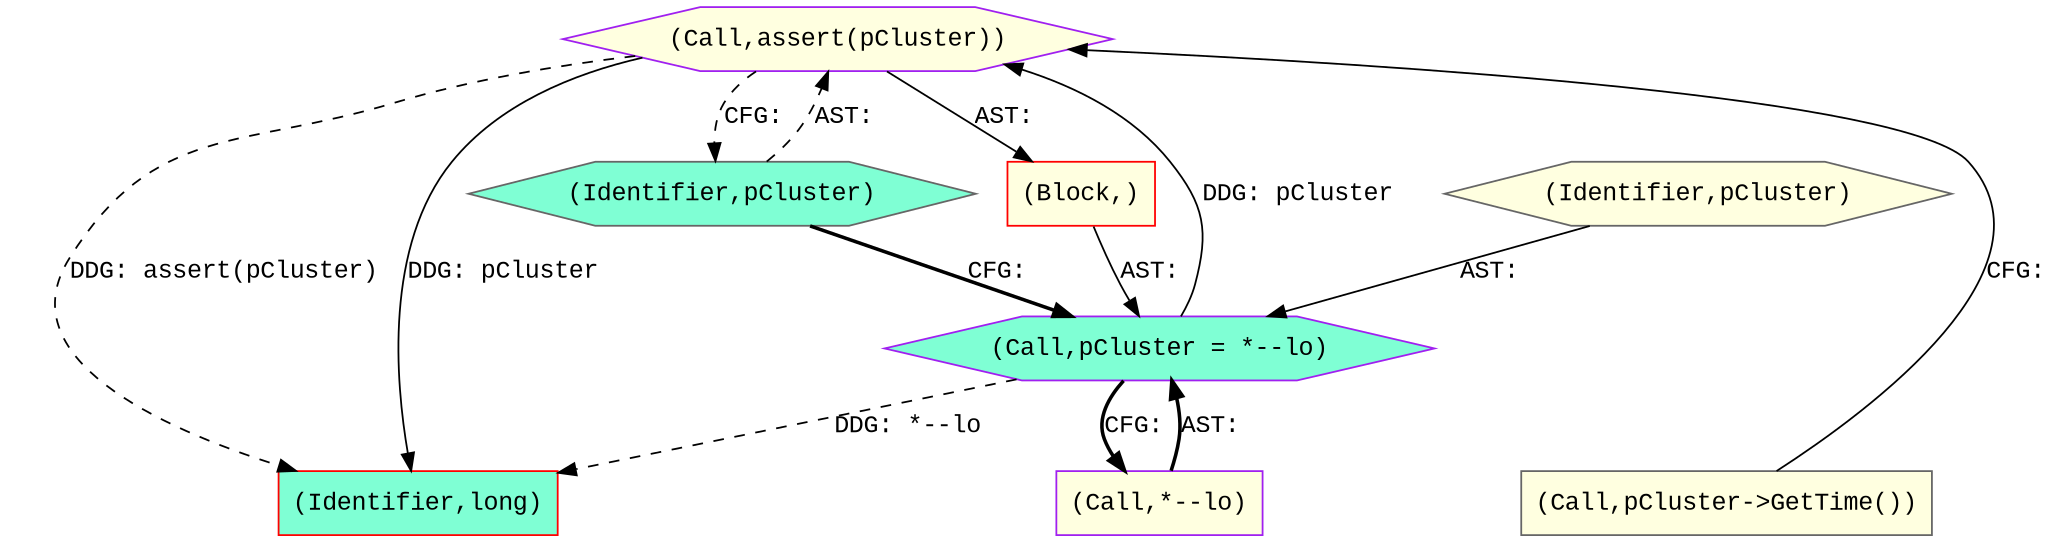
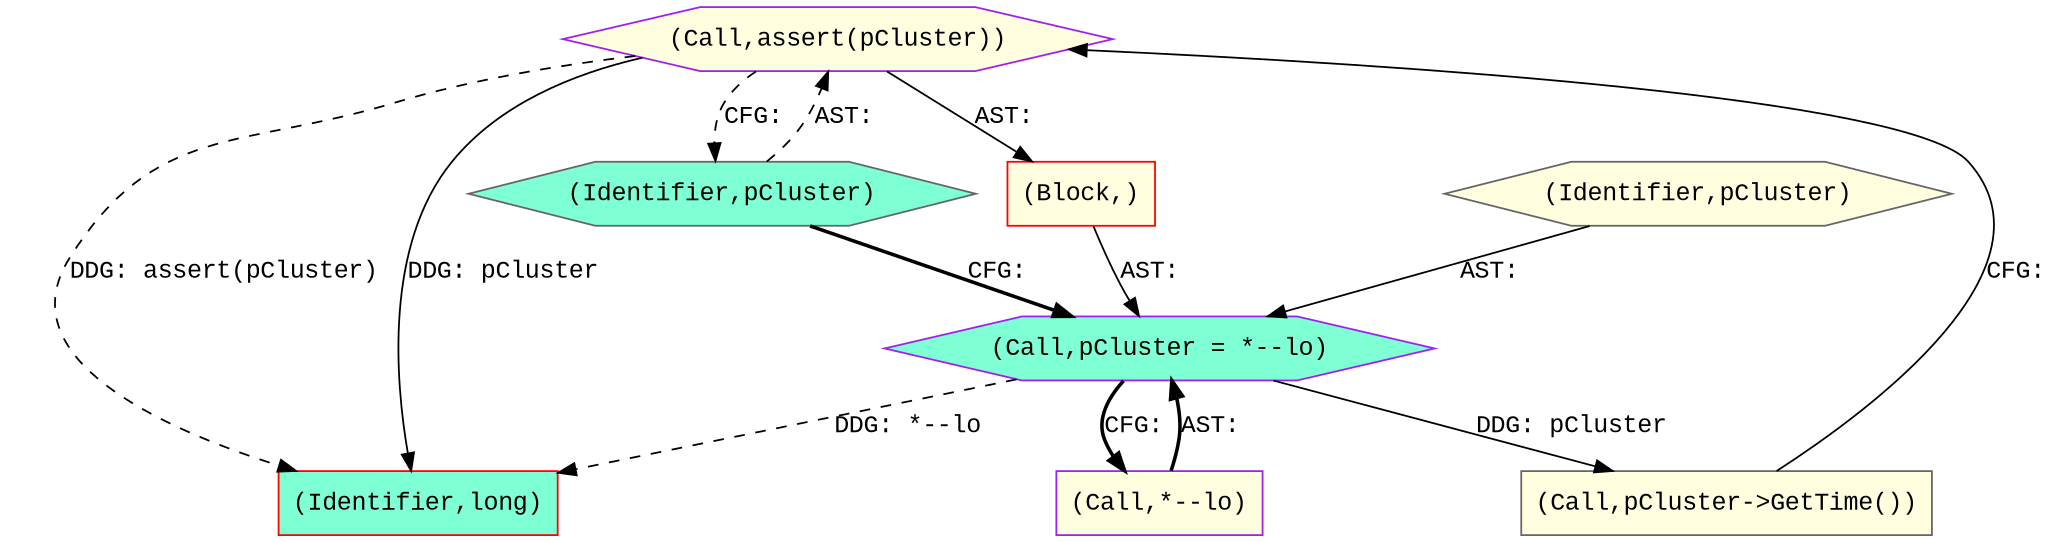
(1167, 158) -> (1434, 423)
